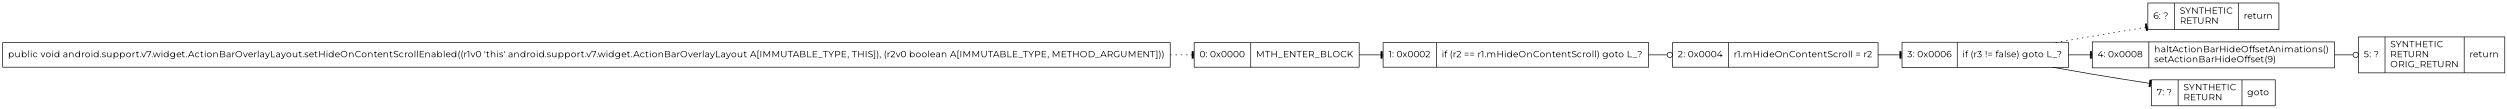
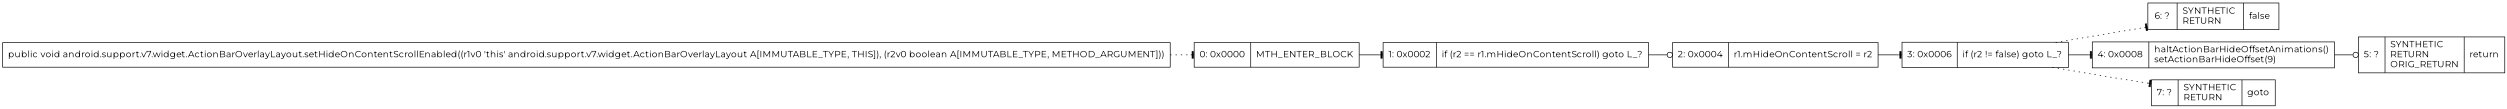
(2259, 16) -> (2260, 16)
(2013, 55) -> (2013, 55)
(2100, 75) -> (2100, 75)
